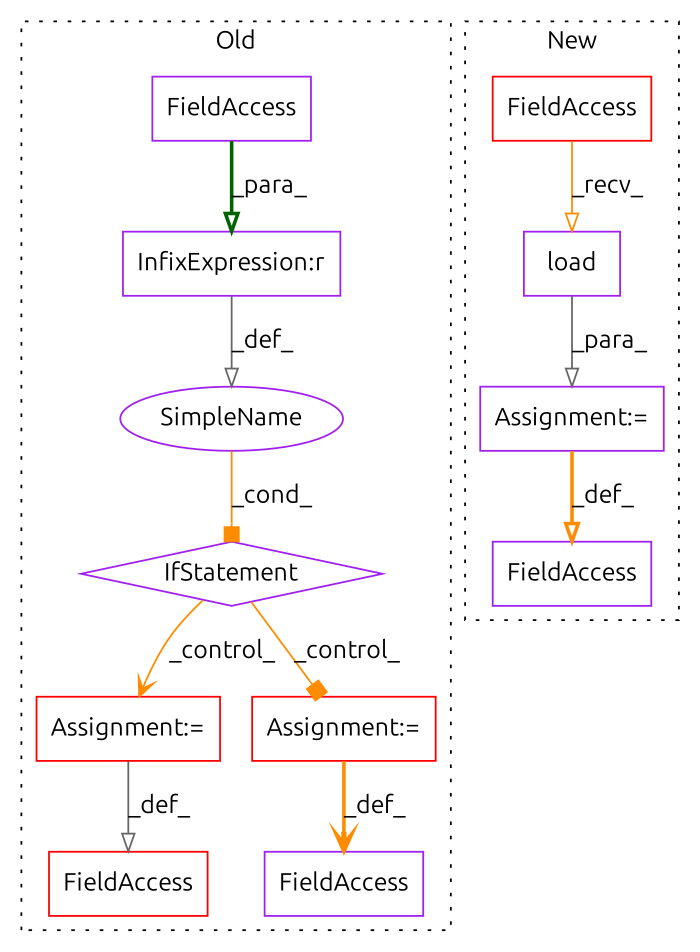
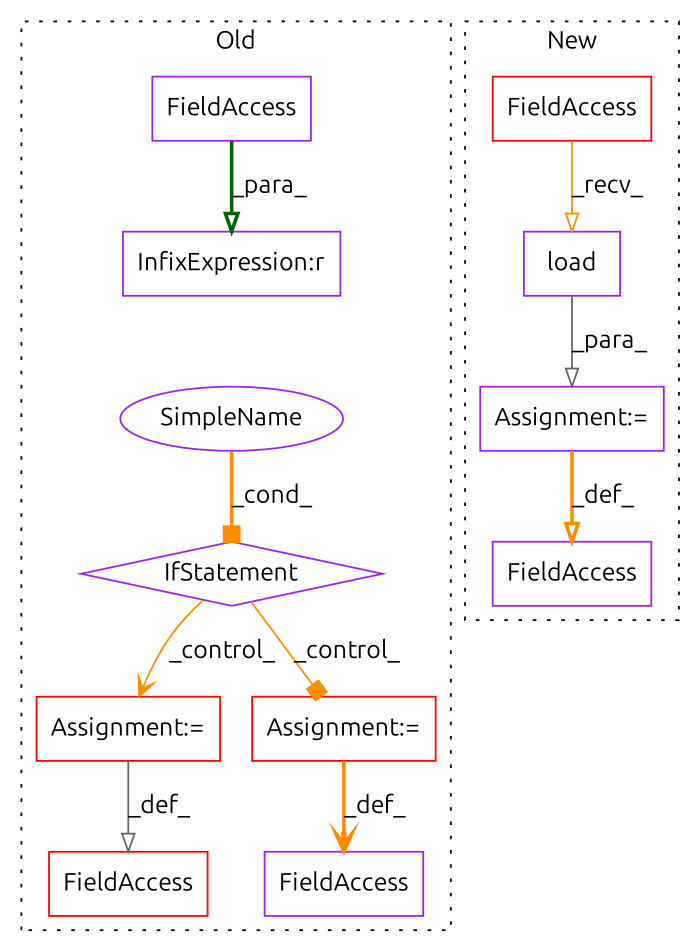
(232, 332) -> none
(232, 487) -> (232, 487)
